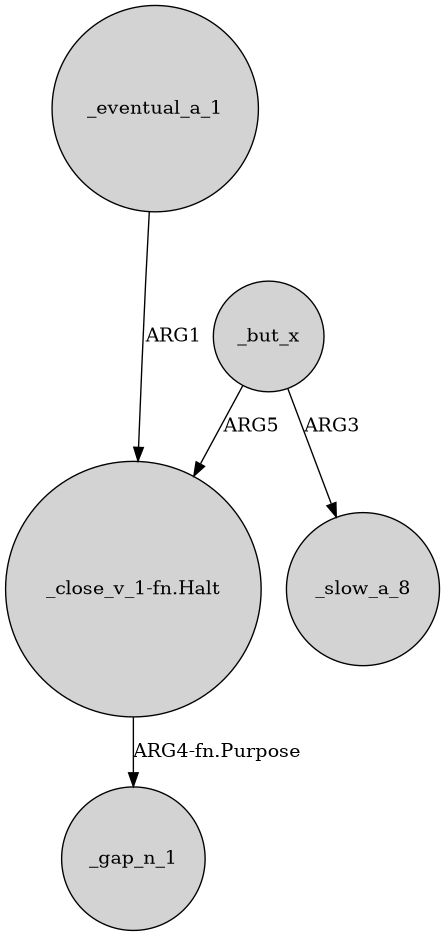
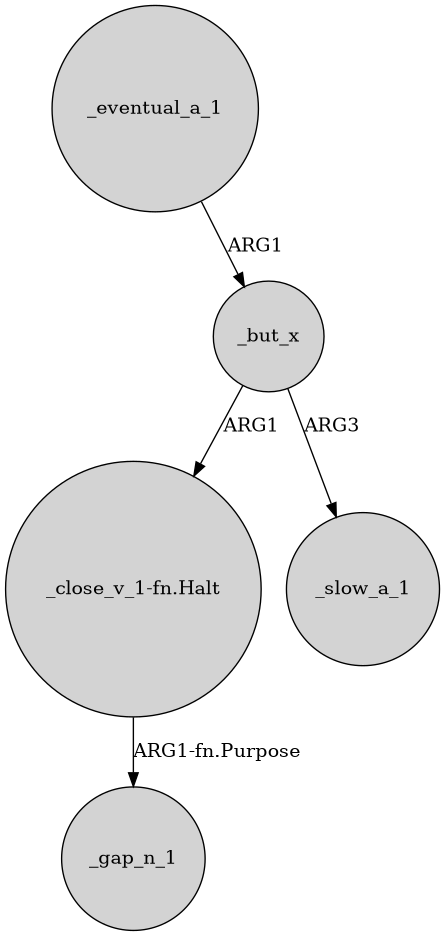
(143, 330) -> (220, 238)
(252, 426) -> (252, 426)
(363, 589) -> (363, 589)
(217, 752) -> (217, 752)
